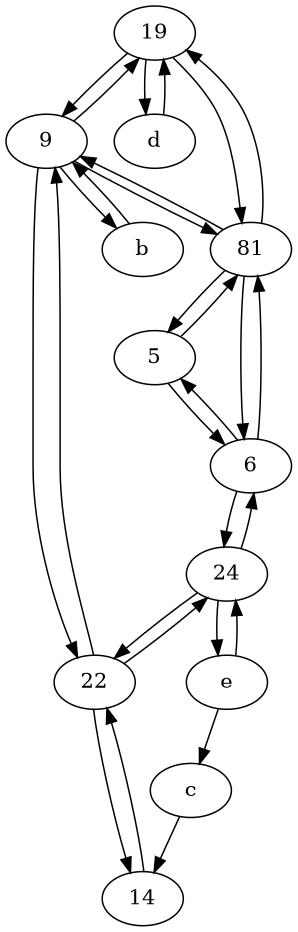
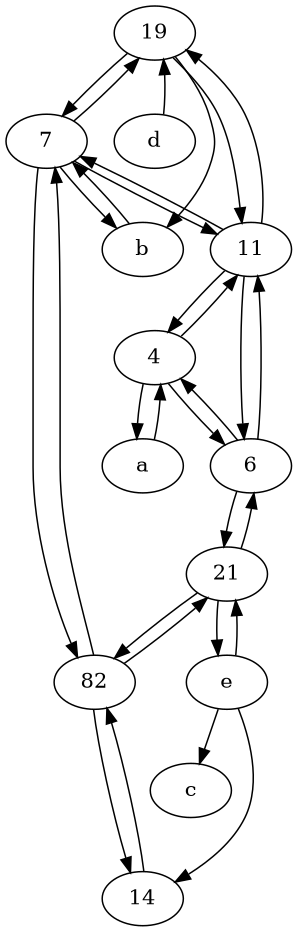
(145, 79) -> (214, 137)
(47, 141) -> (47, 141)
(251, 249) -> (251, 249)
(155, 358) -> (155, 358)
none -> (143, 466)
(227, 574) -> (227, 574)
(95, 682) -> (95, 682)
(170, 838) -> (250, 803)
